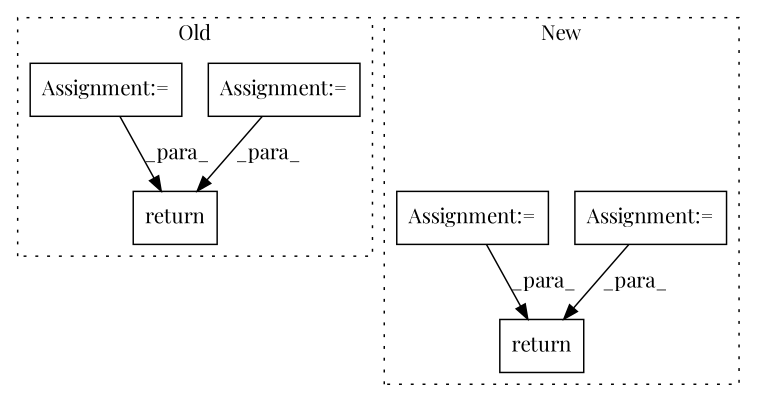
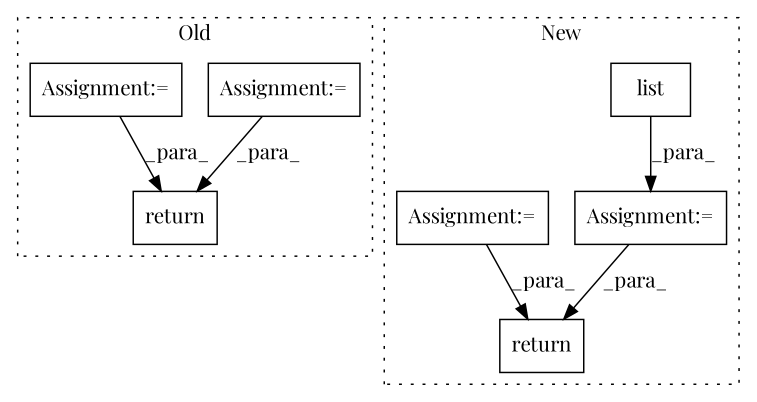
none -> (651, 90)
